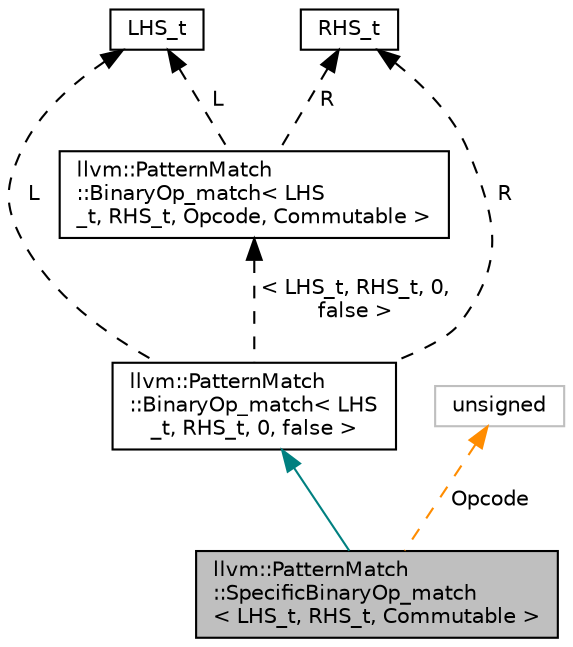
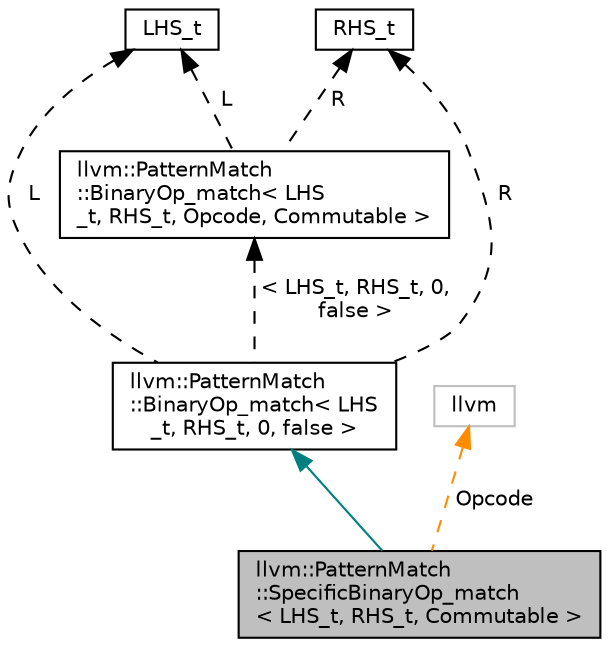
(500, 406) -> (474, 406)
